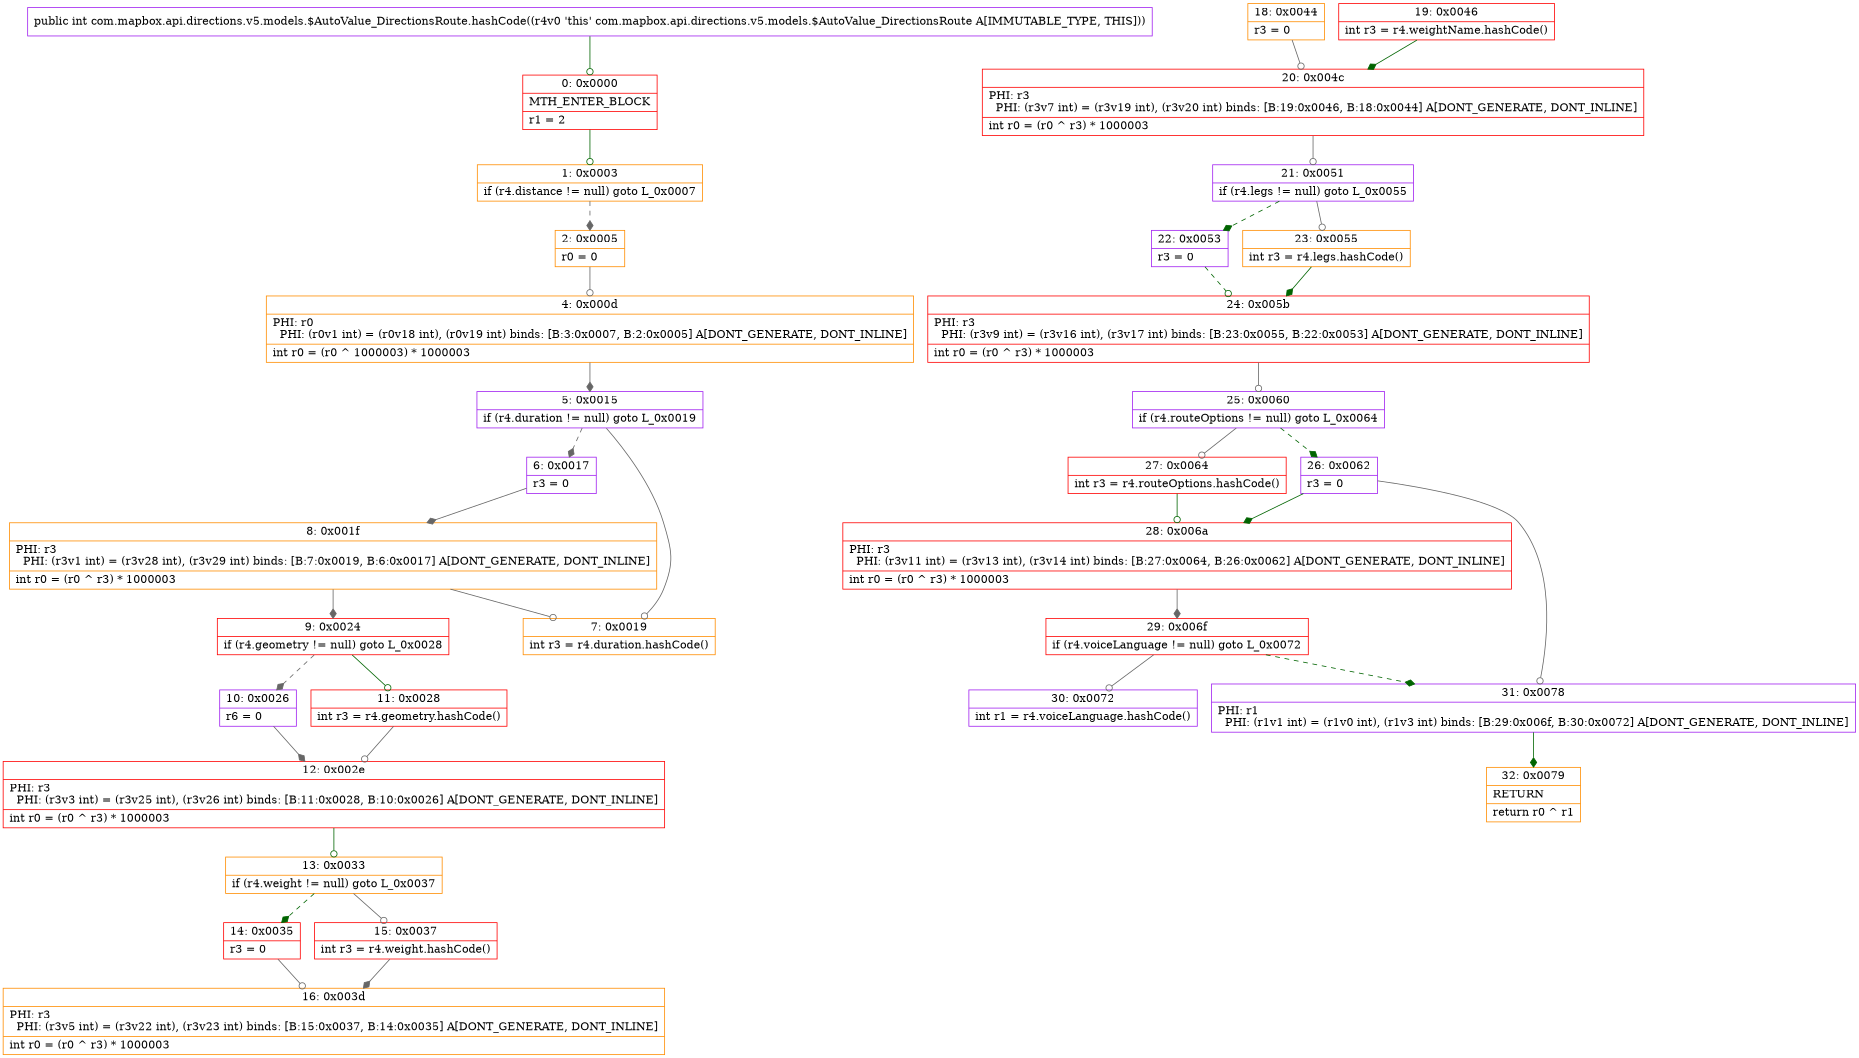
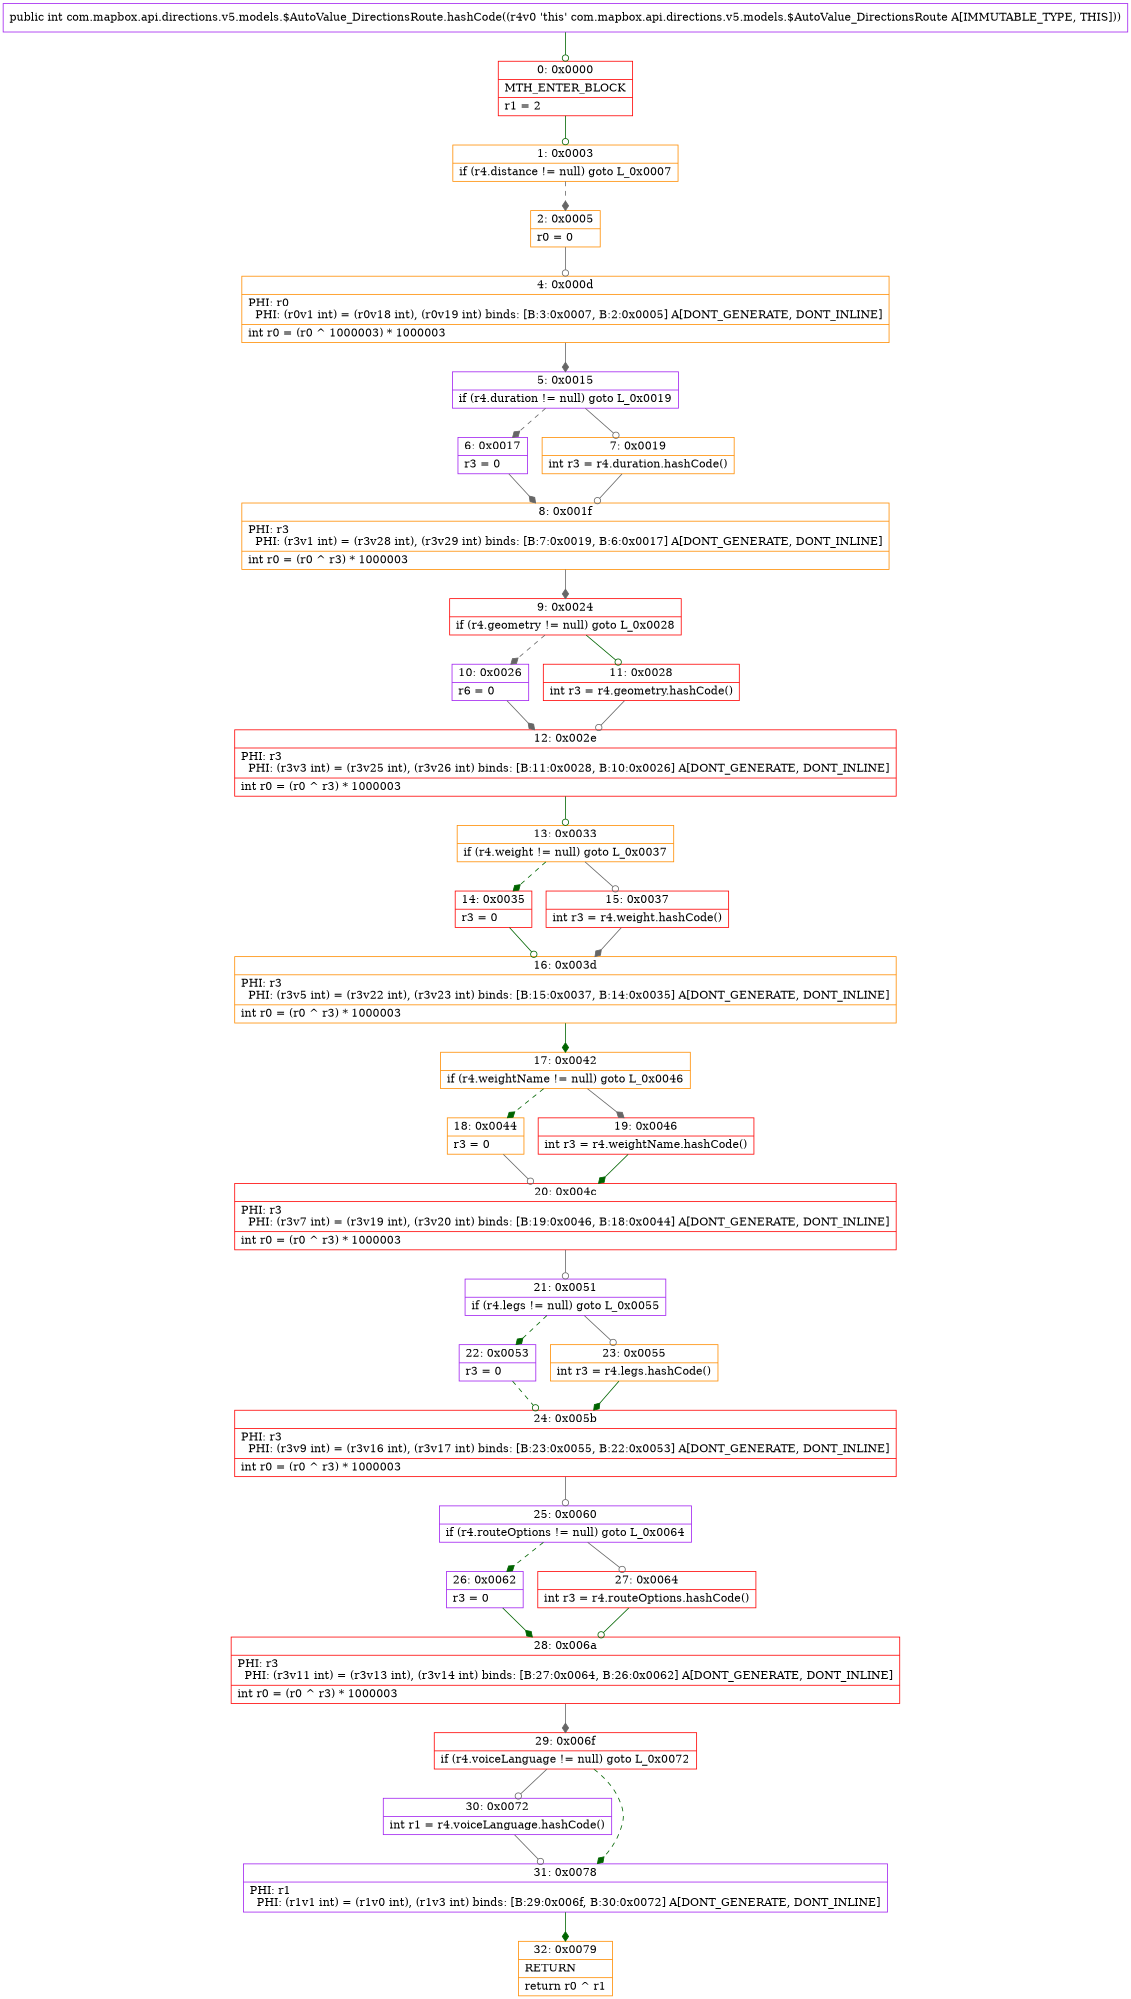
(1522, 528) -> (526, 1847)
(500, 603) -> (611, 486)
(289, 971) -> (521, 940)
none -> (565, 1070)
